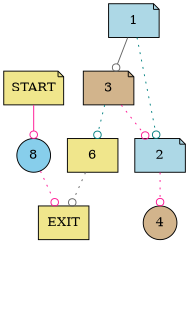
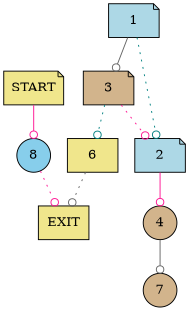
(160, 185) -> (160, 185)
none -> (160, 290)
